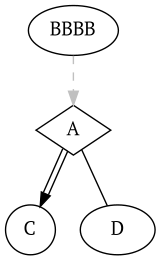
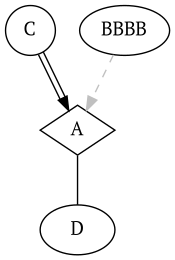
(56, 172) -> (52, 76)
